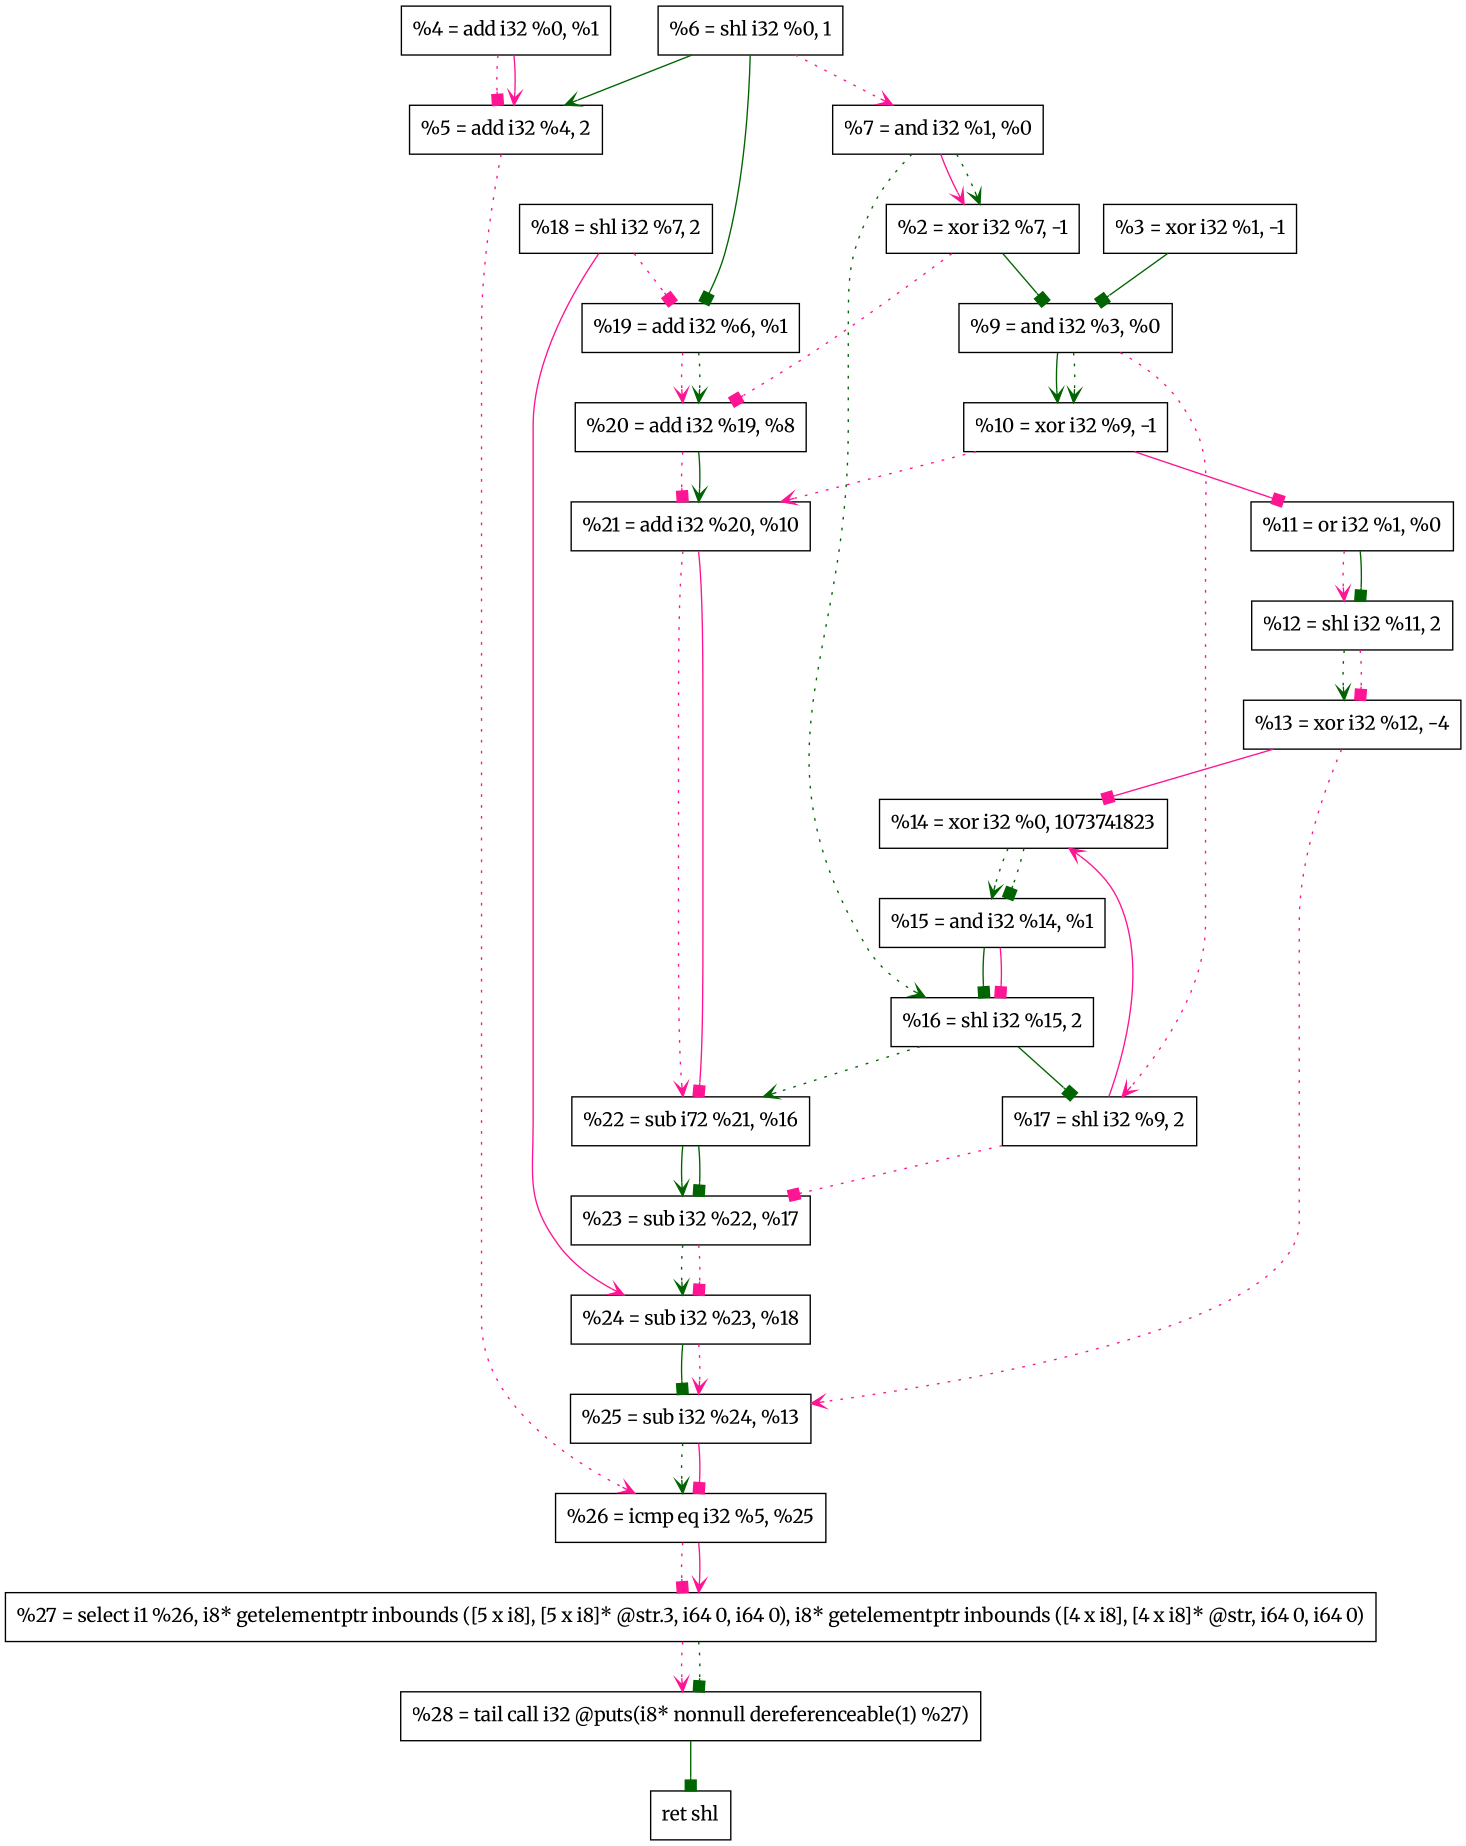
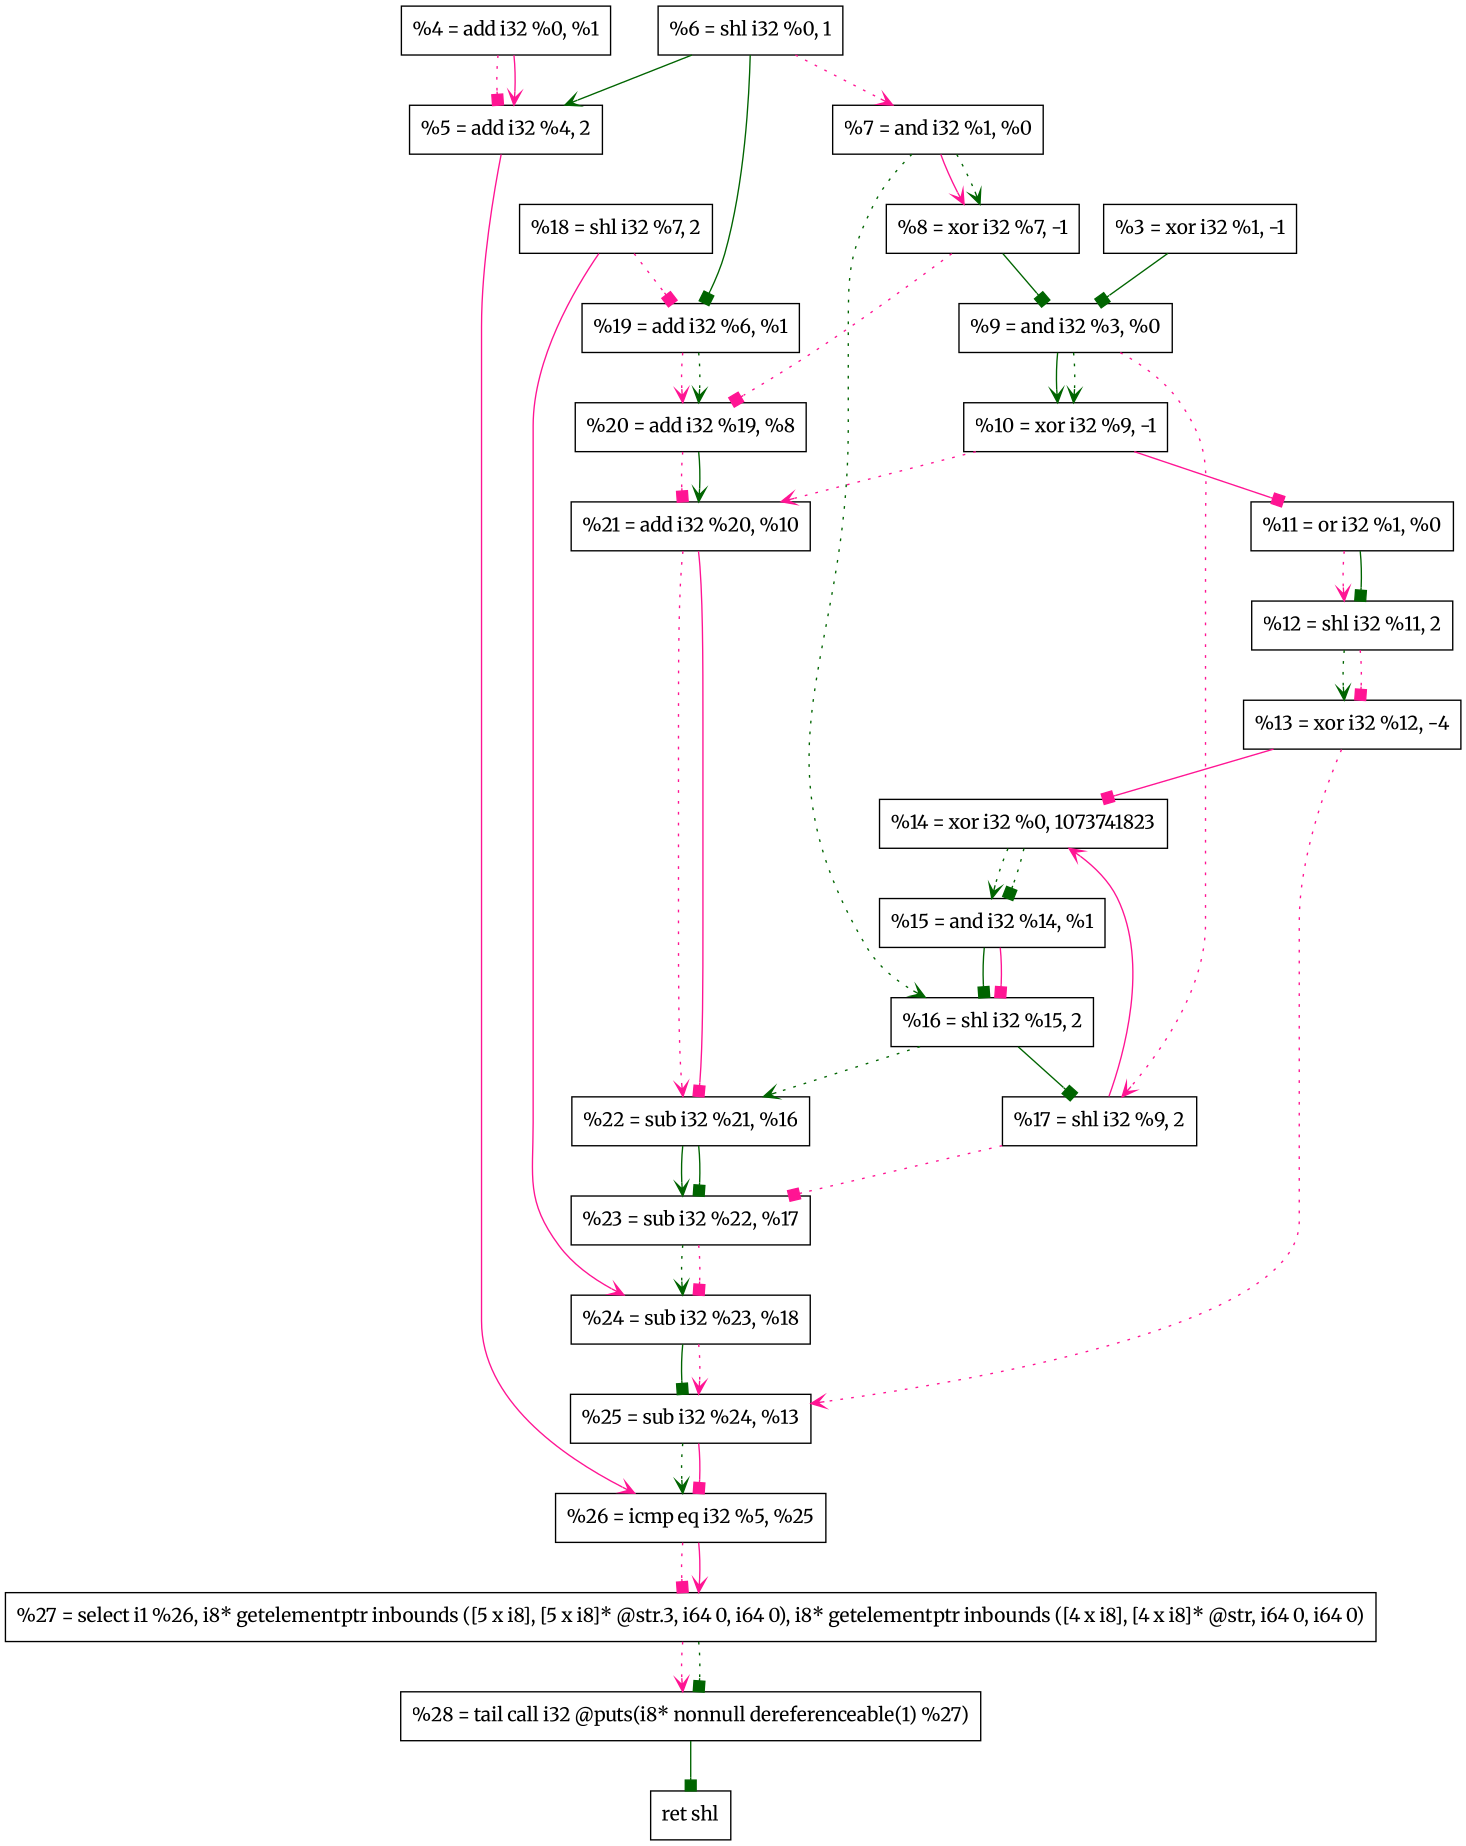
(983, 229) -> (983, 229)
(482, 851) -> (482, 851)
(691, 1121) -> (691, 1121)
